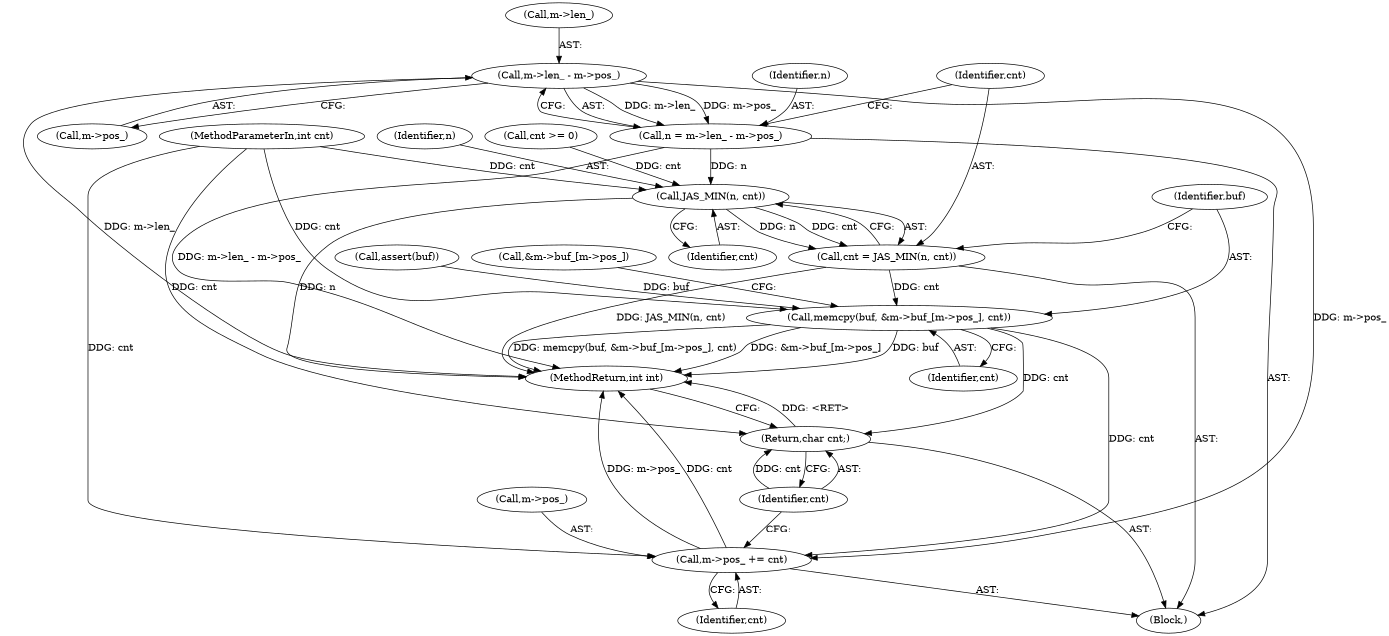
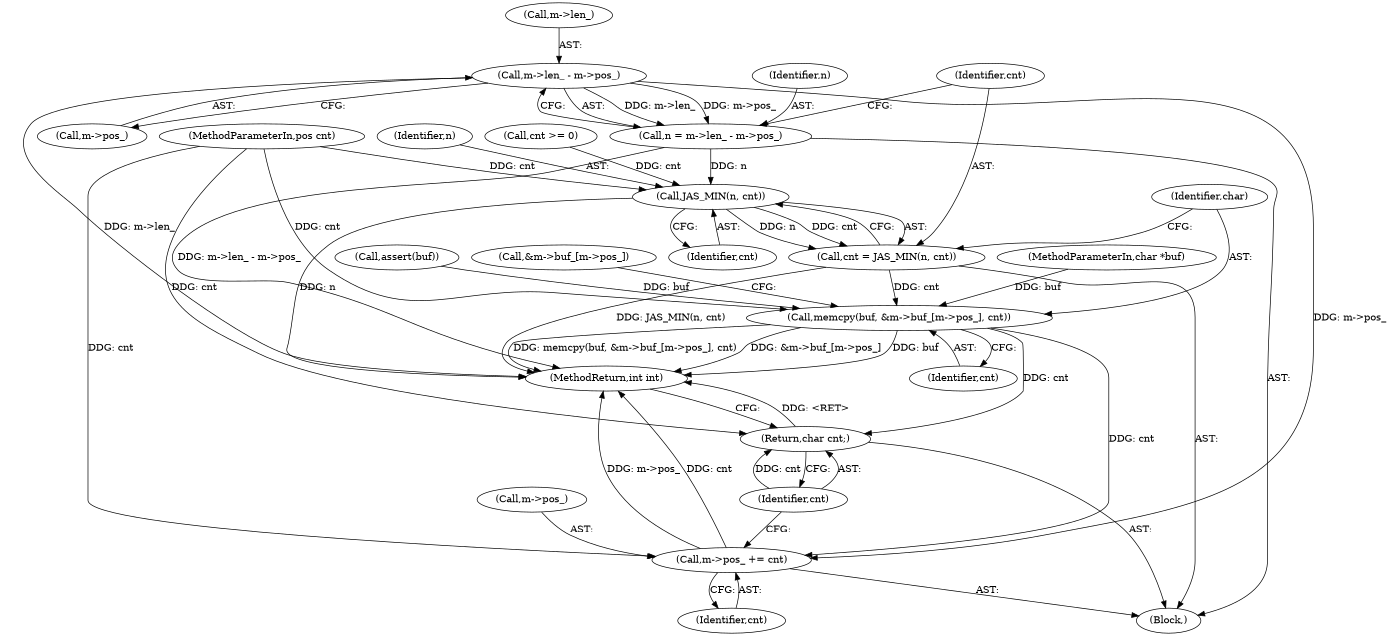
(262, 136) -> (262, 136)
(1210, 197) -> (1210, 197)
none -> (1107, 257)
